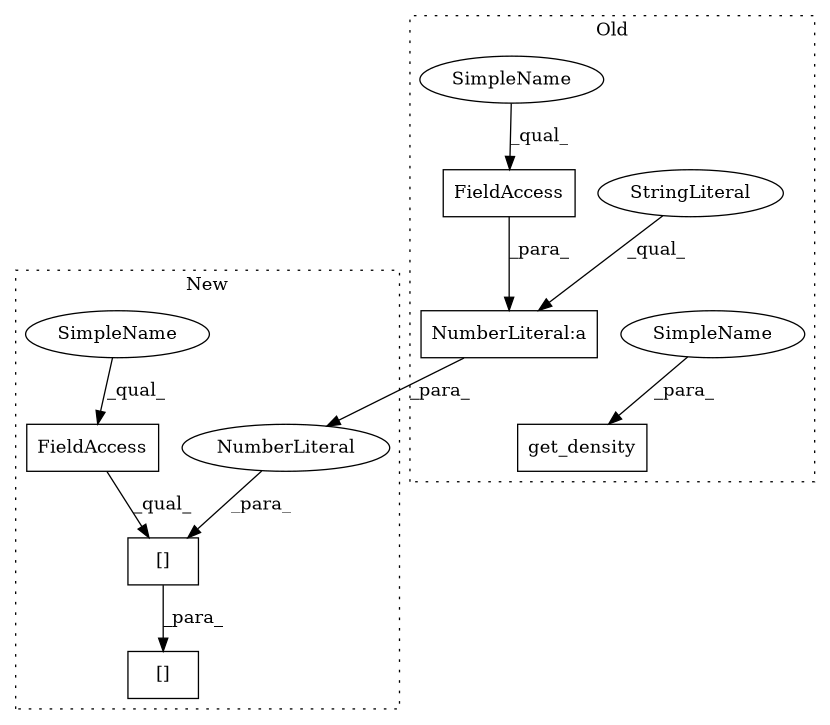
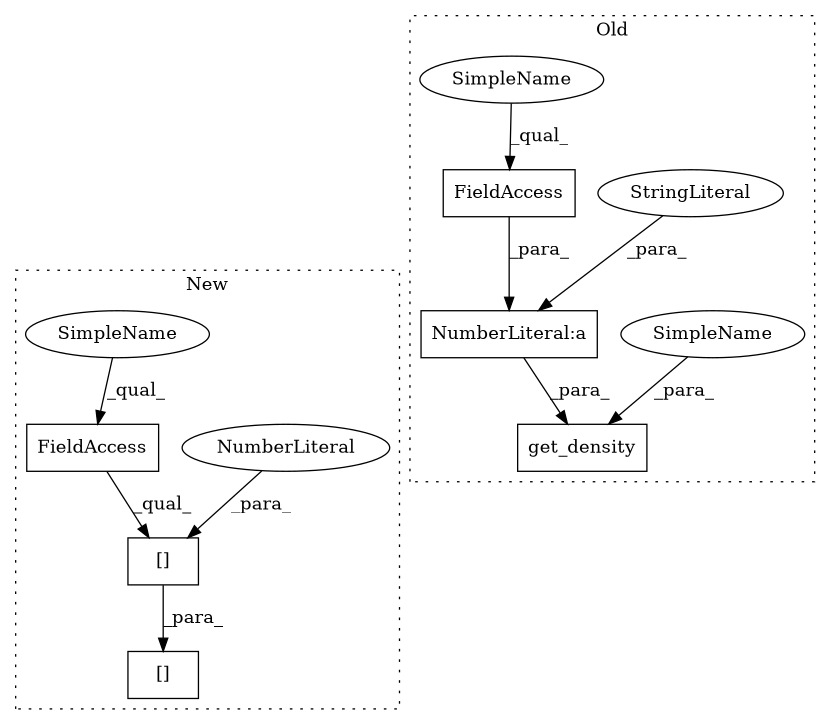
(657, 250) -> (657, 250)
(389, 395) -> (542, 385)
